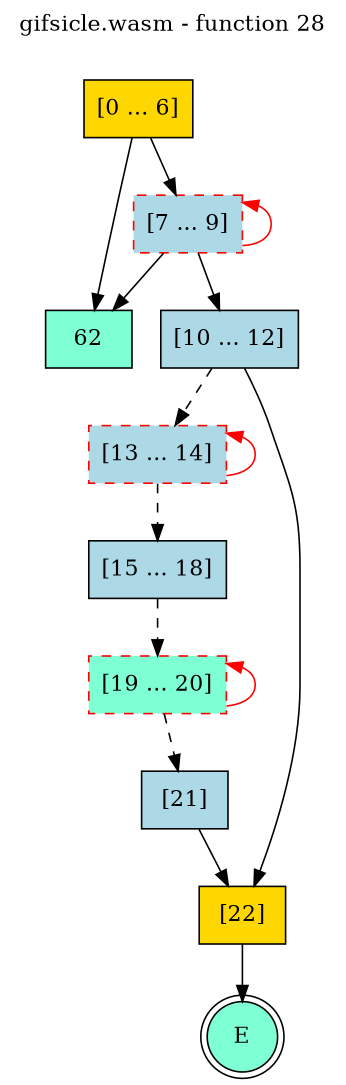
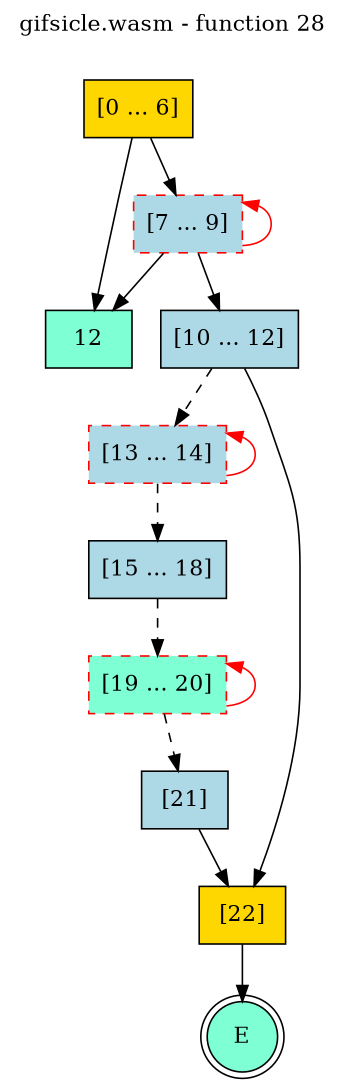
(89, 339) -> (89, 339)
